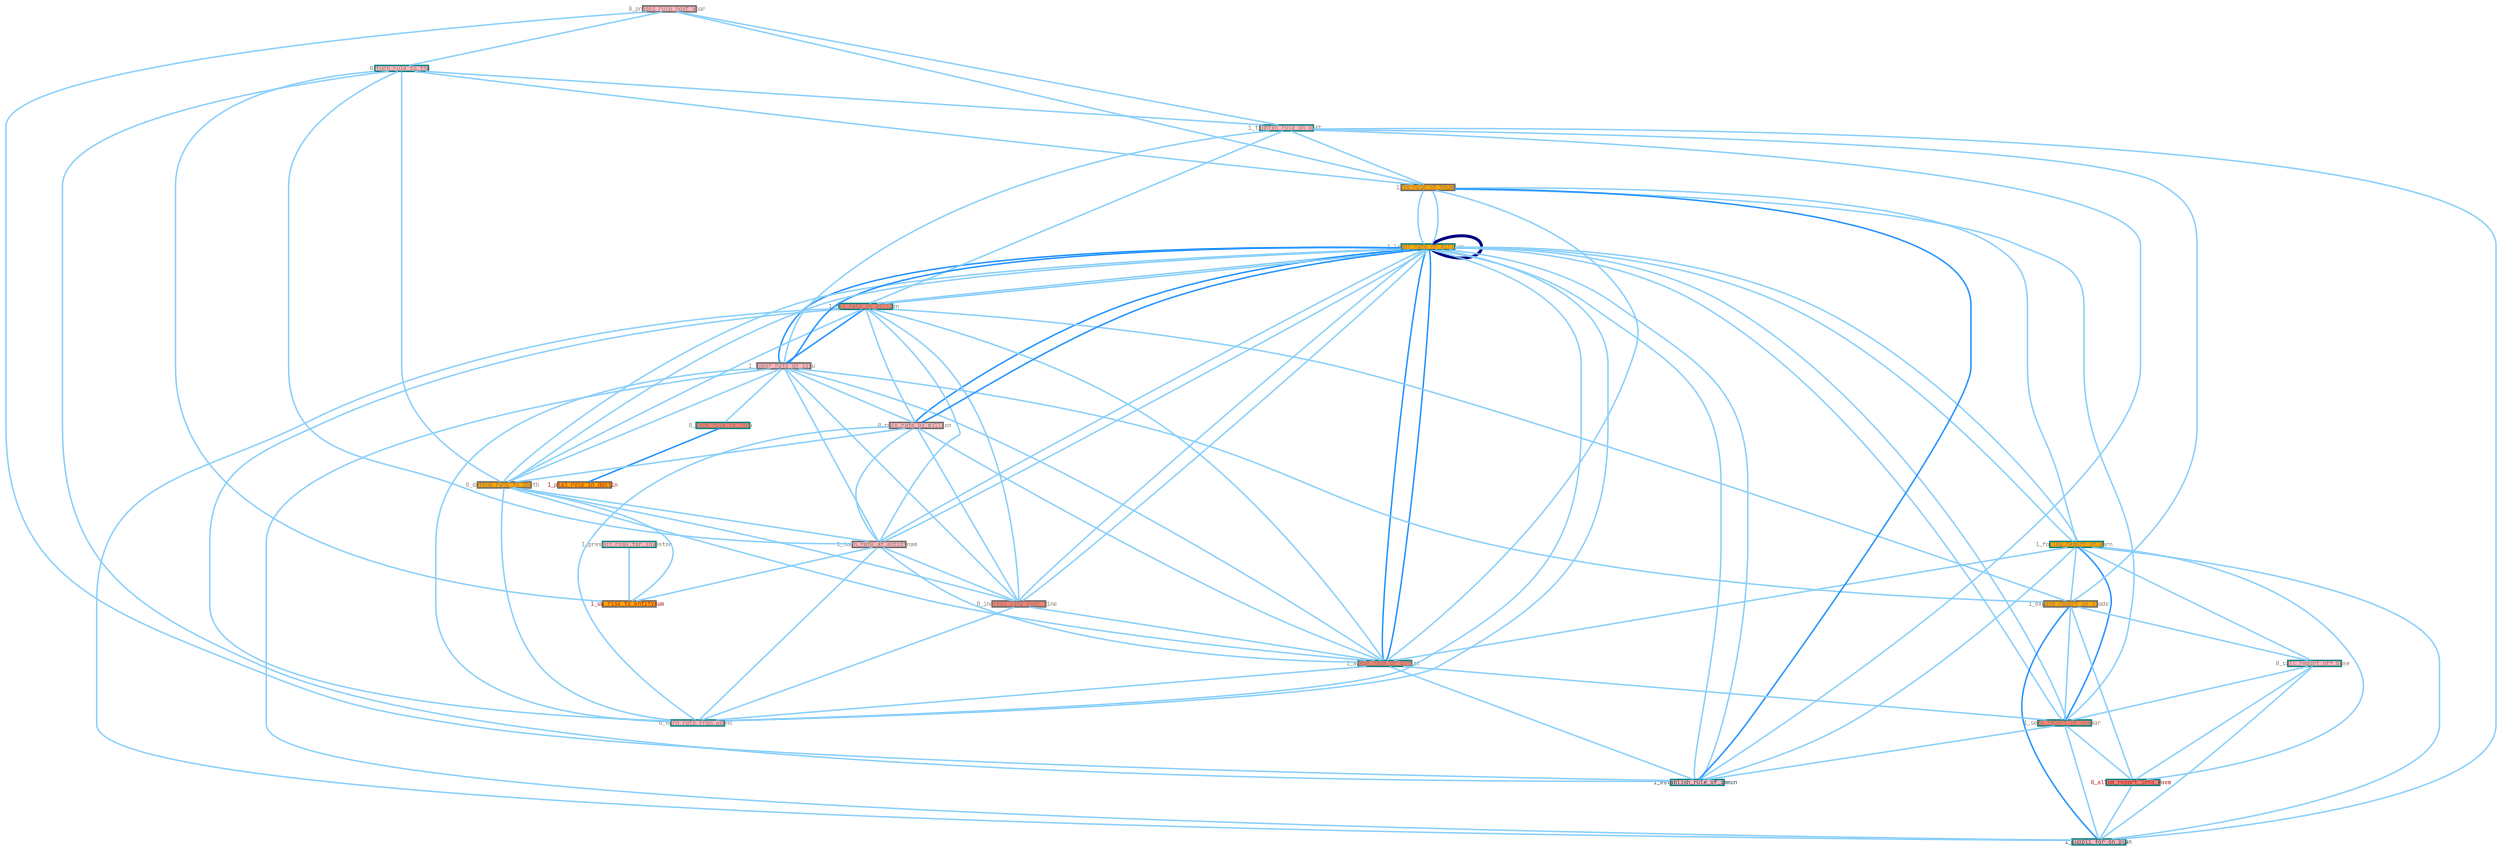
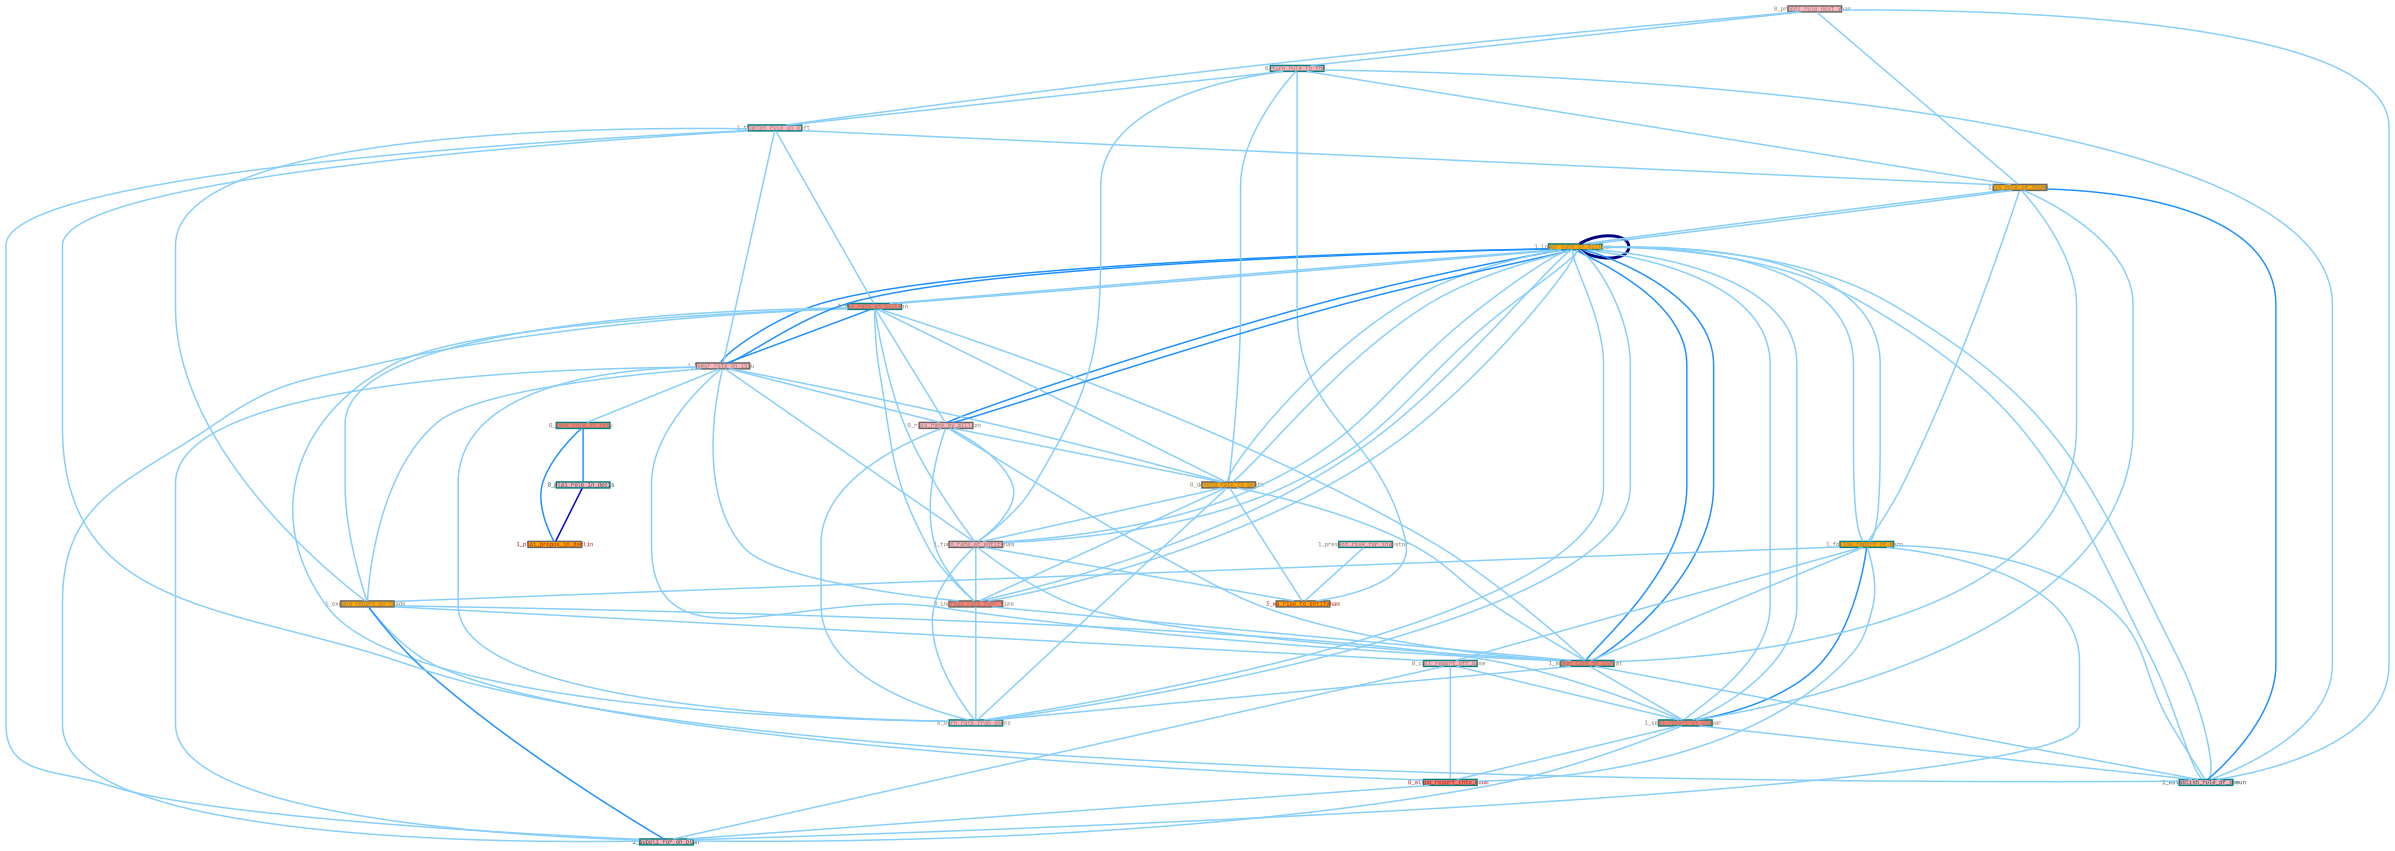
none -> (583, 485)
(585, 485) -> (555, 544)
(629, 604) -> (1303, 604)
